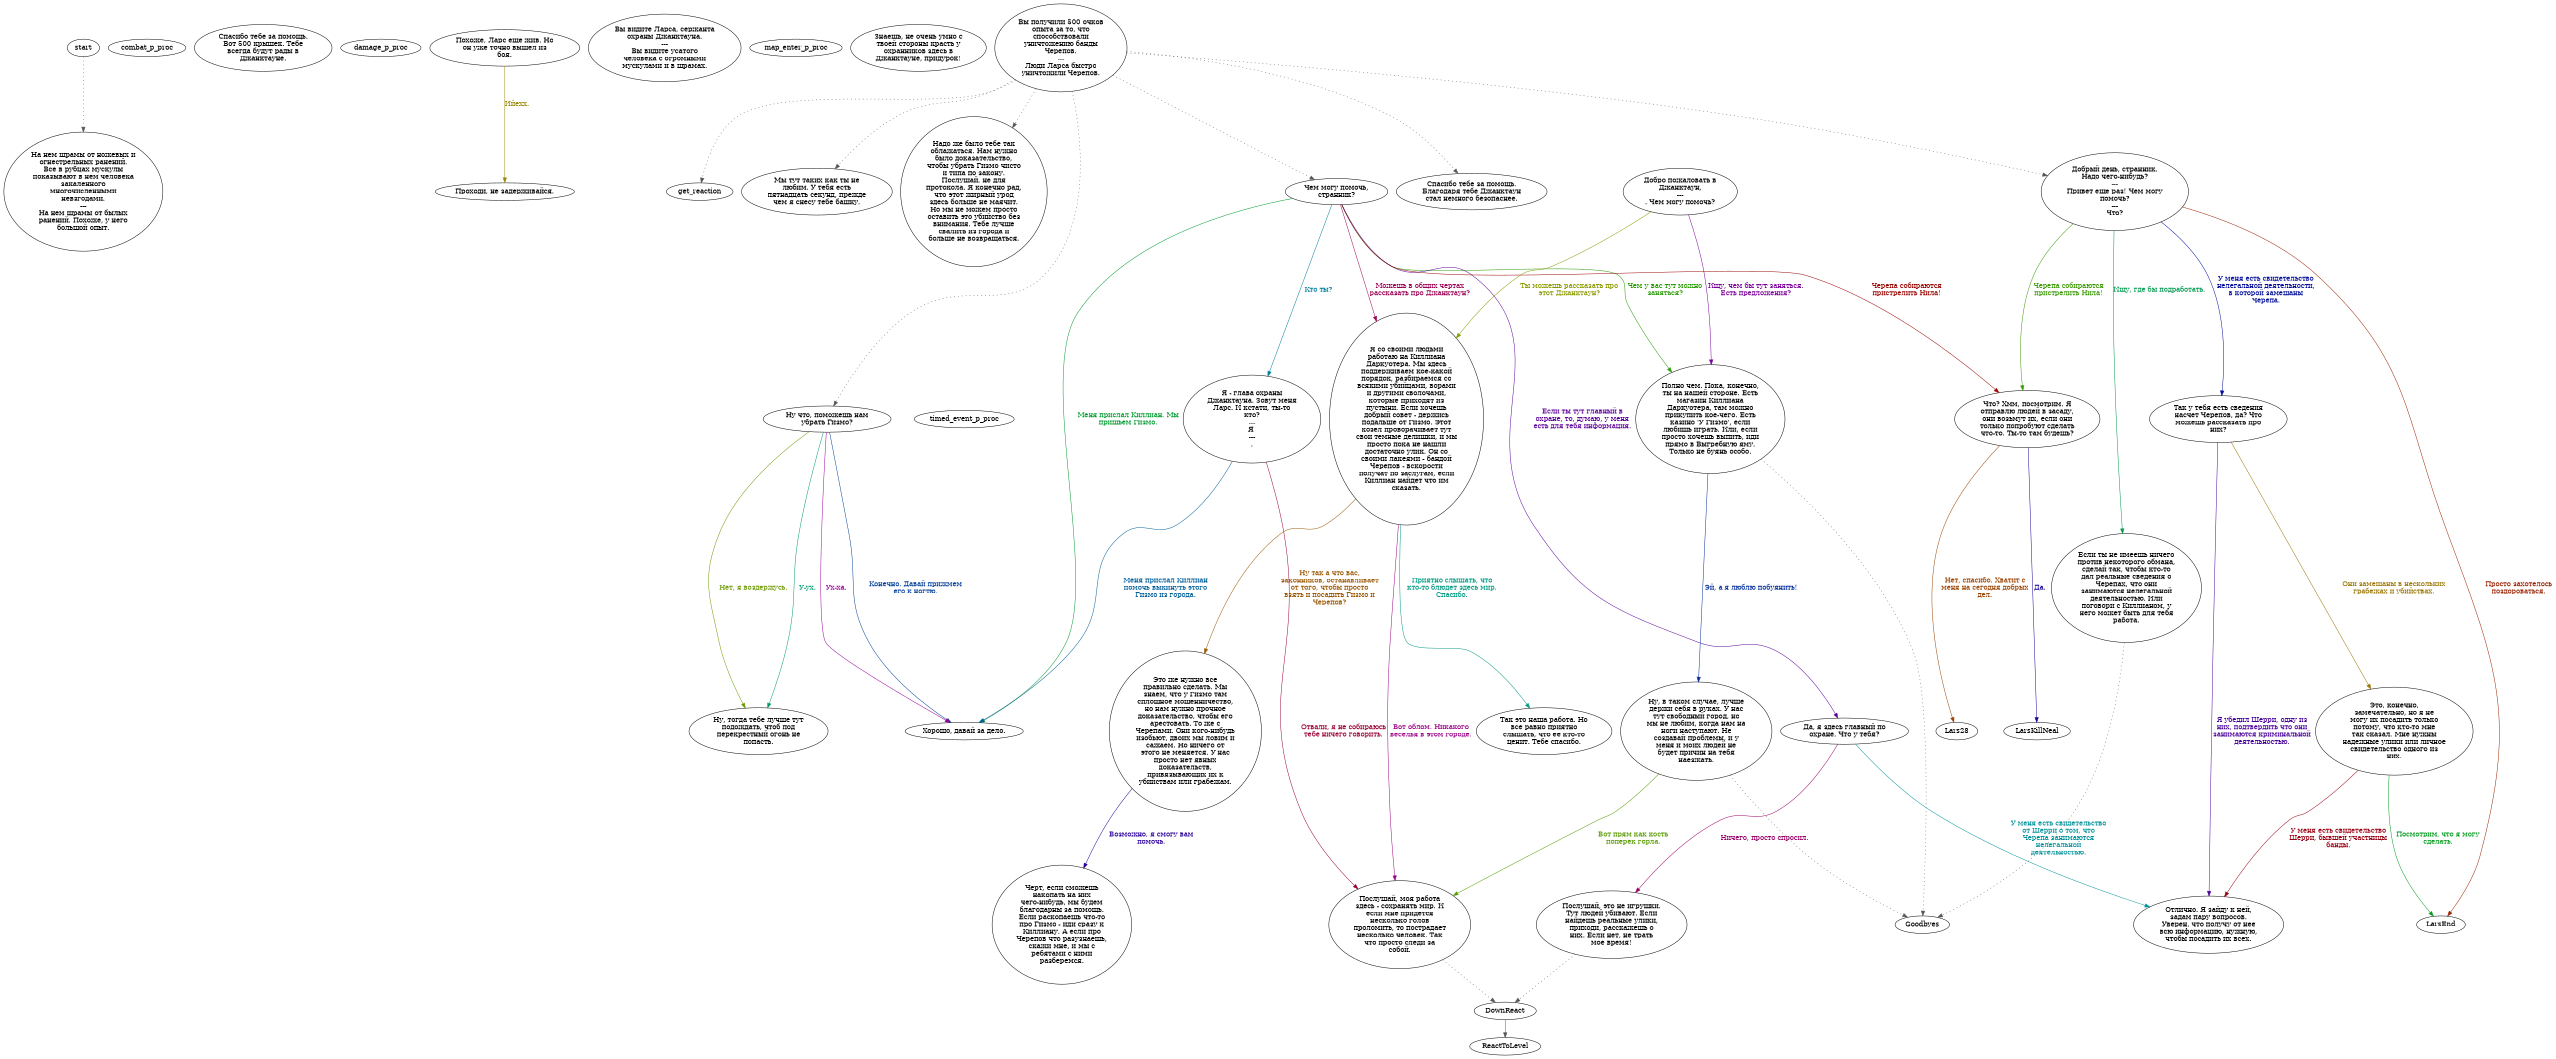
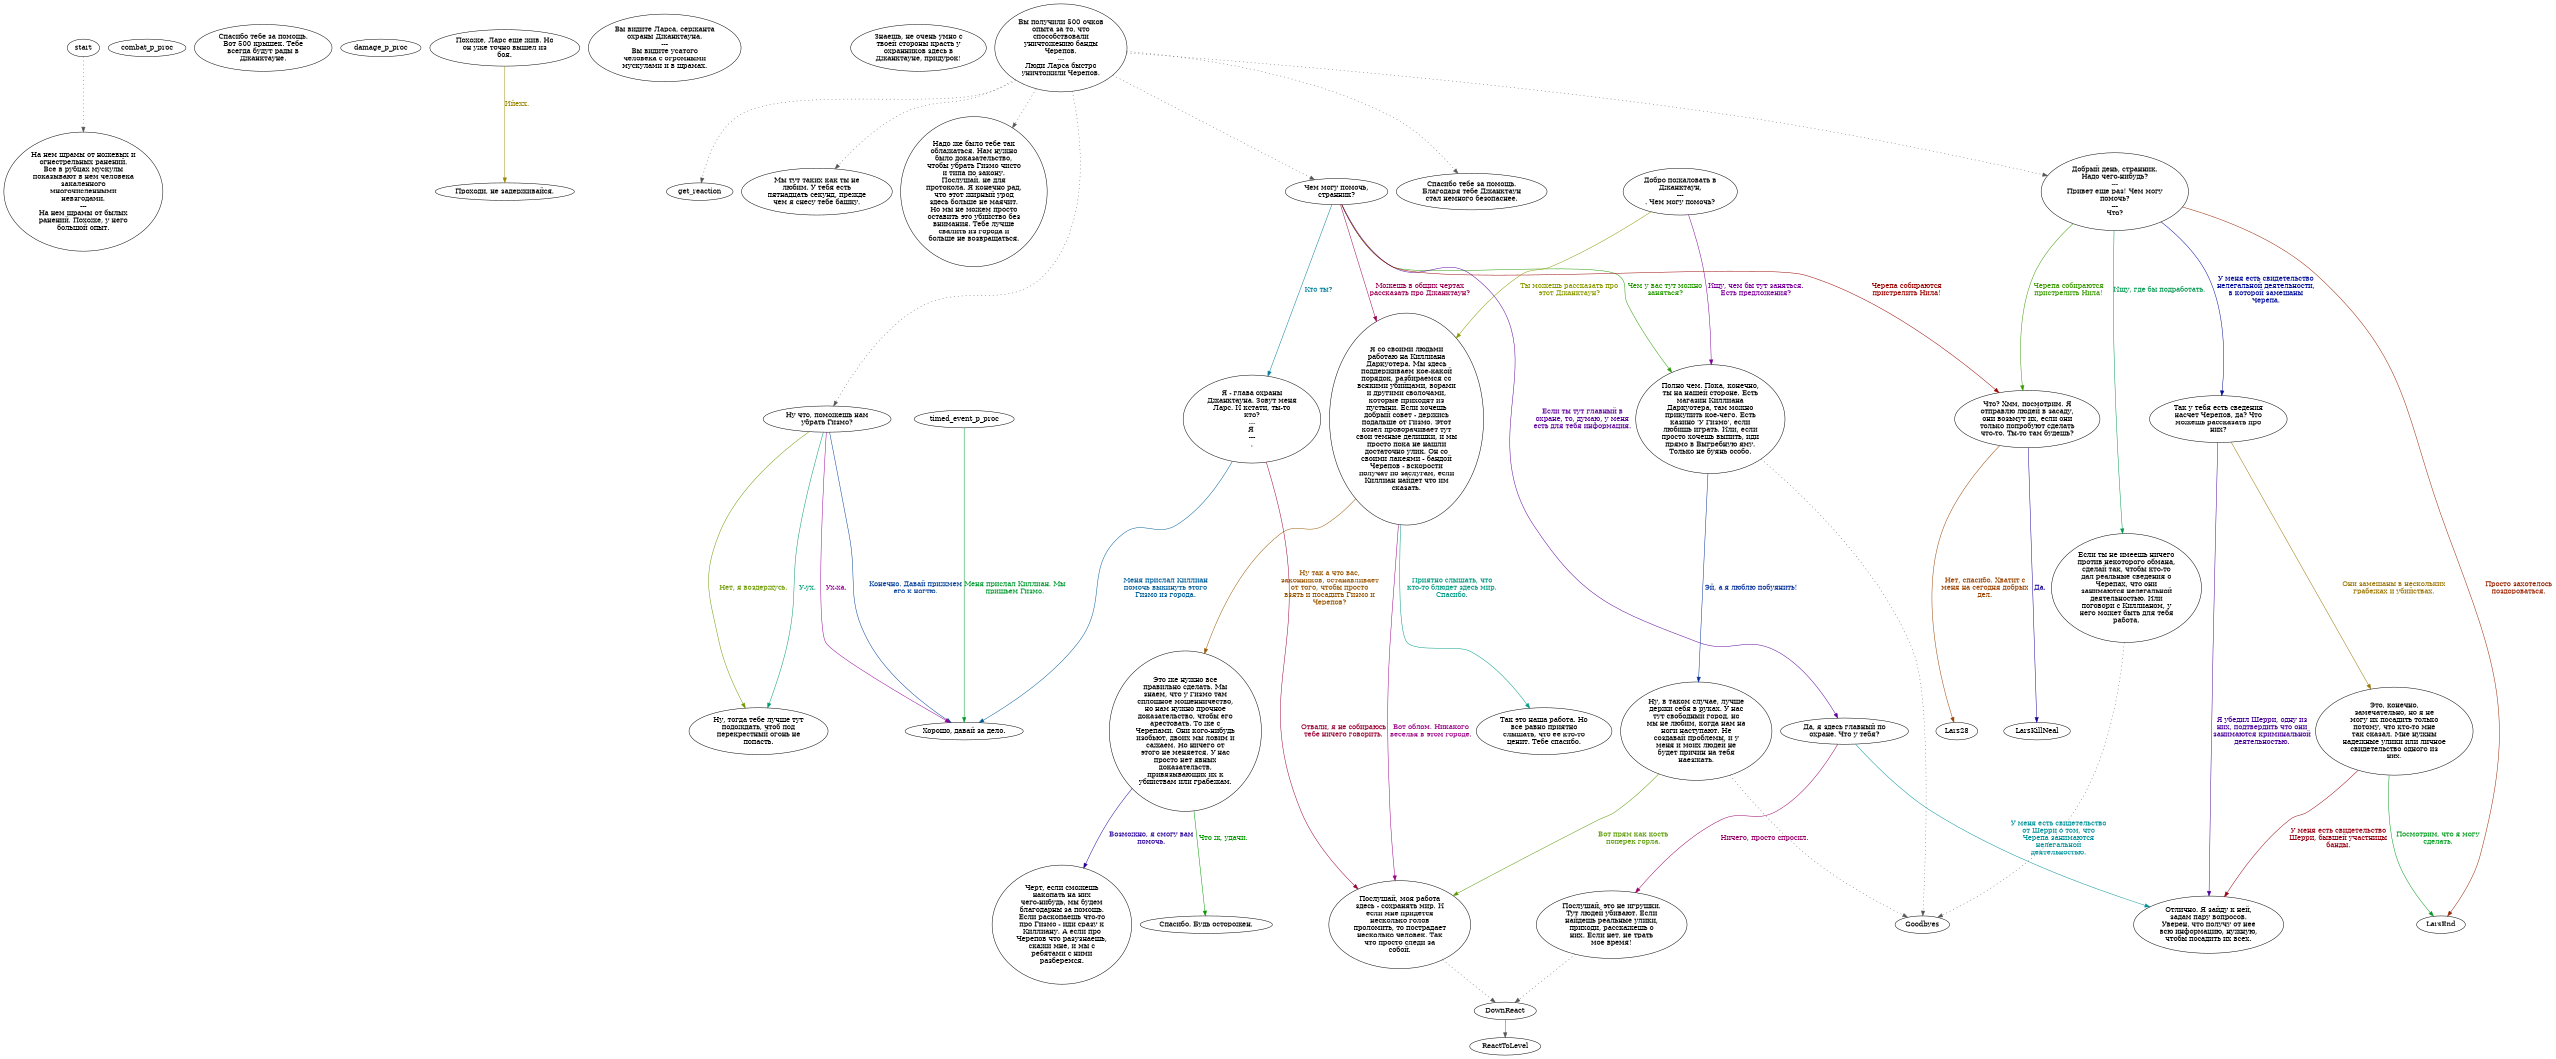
(796, 48) -> none
(1064, 410) -> (964, 573)
none -> (1206, 925)
